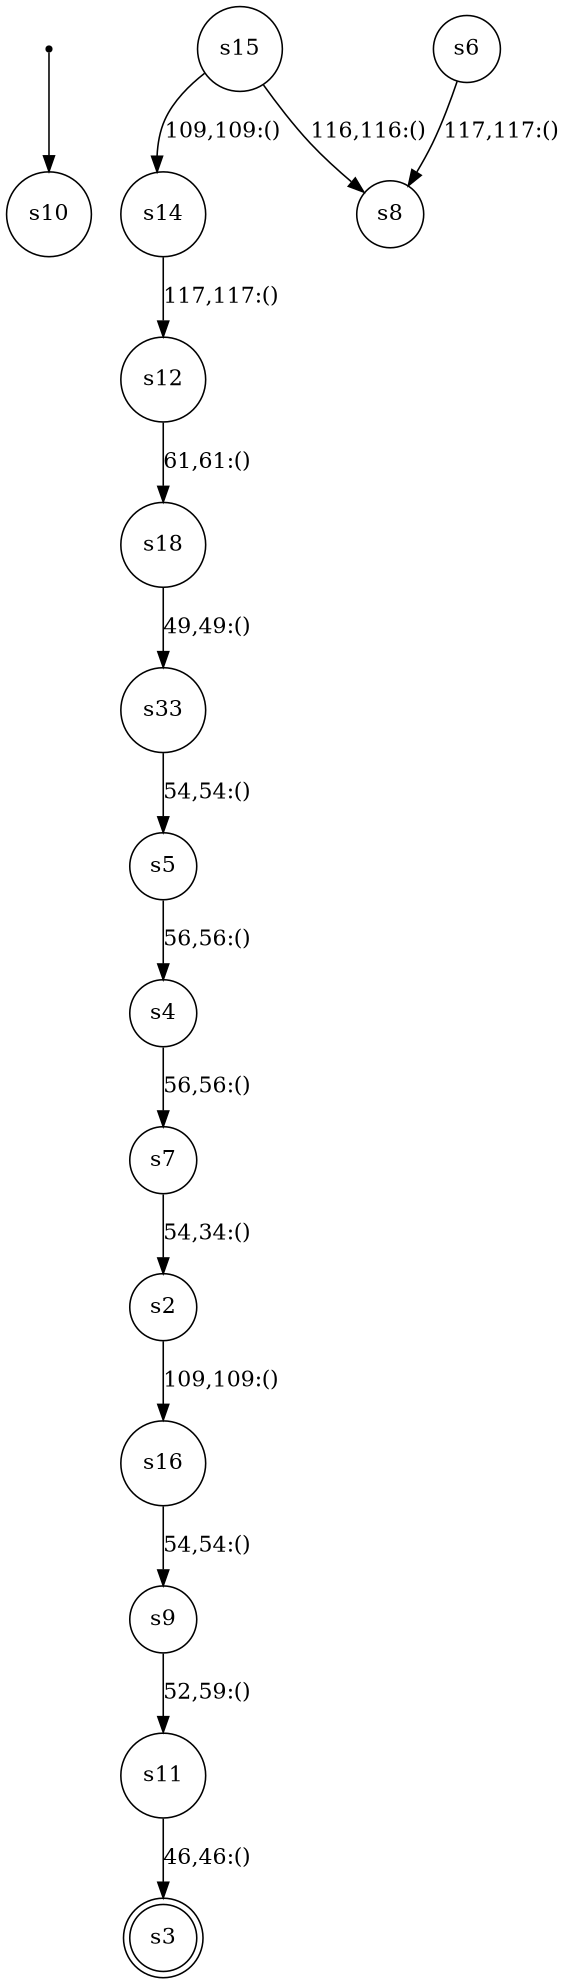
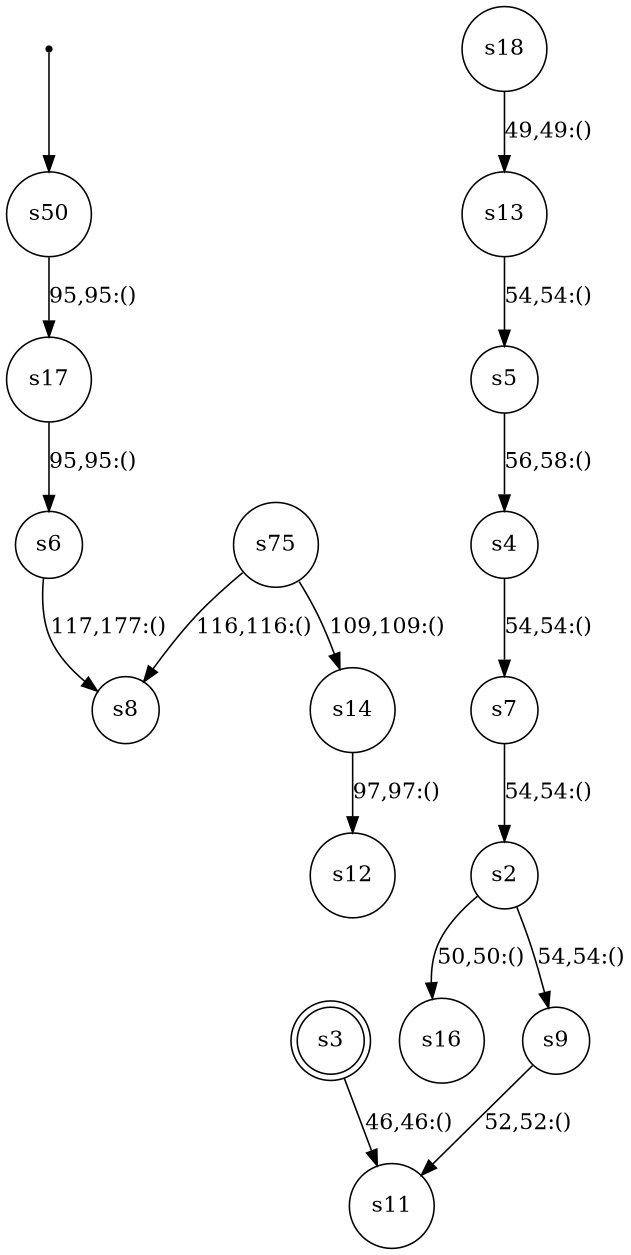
(240, 49) -> (276, 545)
(501, 132) -> (108, 627)
(49, 214) -> (49, 214)
(221, 297) -> (396, 793)
none -> (49, 380)
(163, 454) -> none
(163, 710) -> (504, 214)
(207, 940) -> (548, 462)
(207, 1087) -> (548, 627)
(207, 1234) -> (548, 793)
(221, 1381) -> (481, 958)
(163, 1538) -> (532, 949)
(207, 1693) -> (528, 1123)
(163, 1850) -> (358, 1114)
